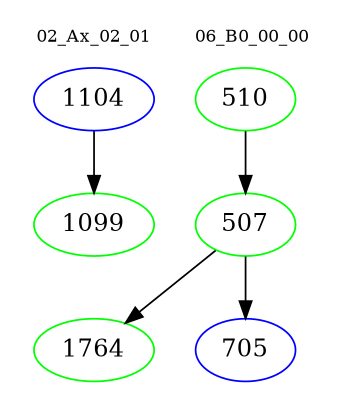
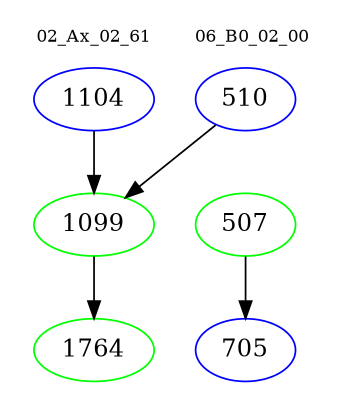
(94, 37) -> (94, 37)
(253, 37) -> (253, 37)
(246, 99) -> (246, 99)
(246, 153) -> (193, 144)
(193, 269) -> (94, 279)
